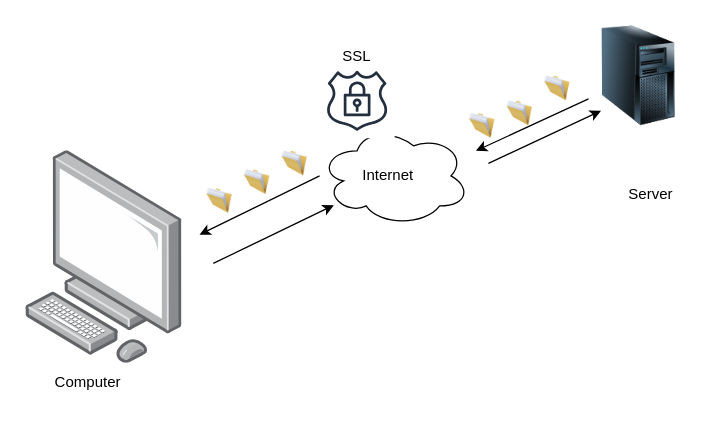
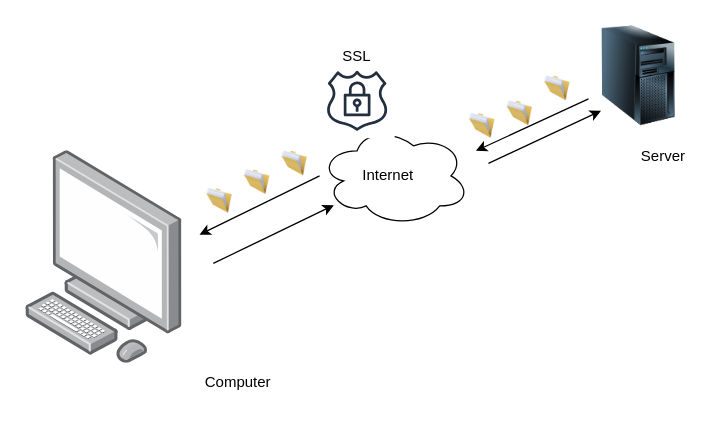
(651, 194) -> (663, 157)
(88, 382) -> (238, 382)
